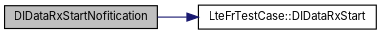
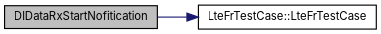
(287, 17) -> (287, 17)
